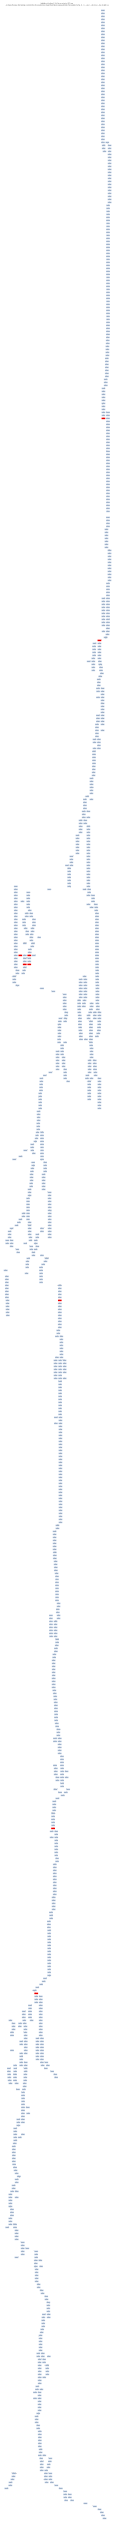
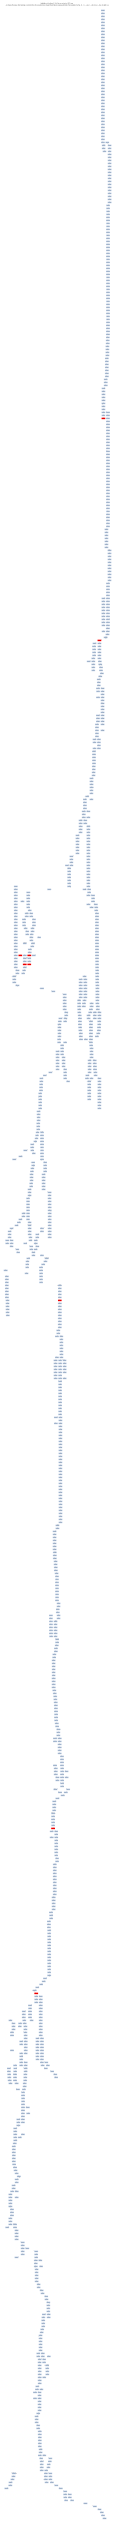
none -> (108, 514)
